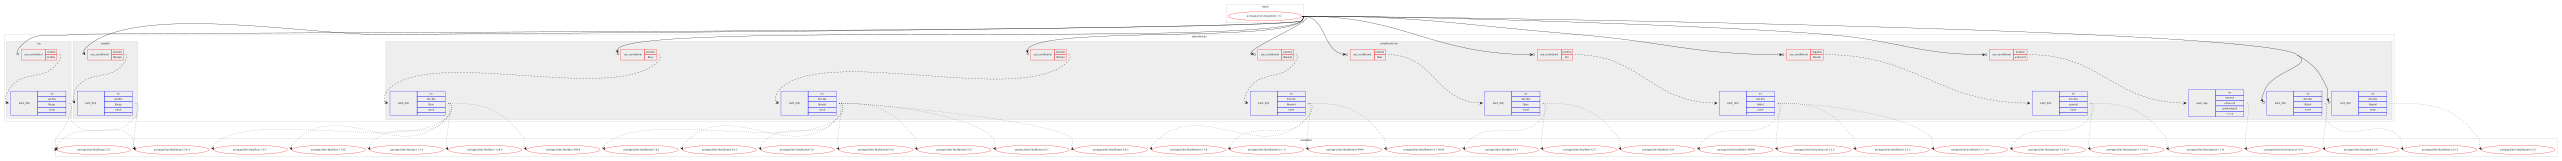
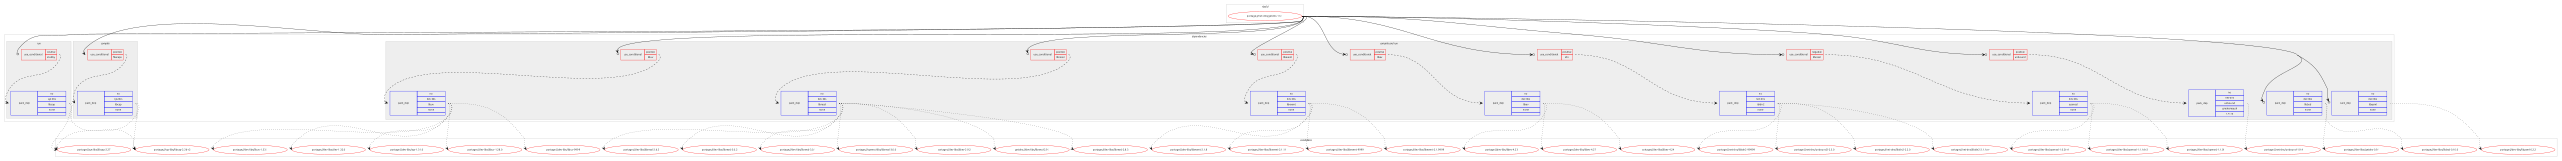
(329, 150) -> (329, 150)
(876, 150) -> (876, 150)
(954, 150) -> (954, 150)
